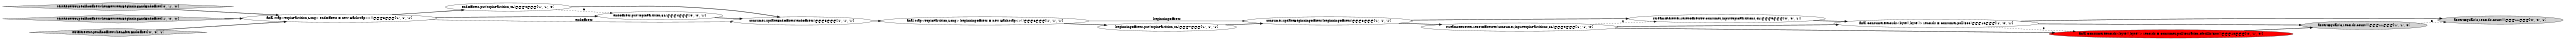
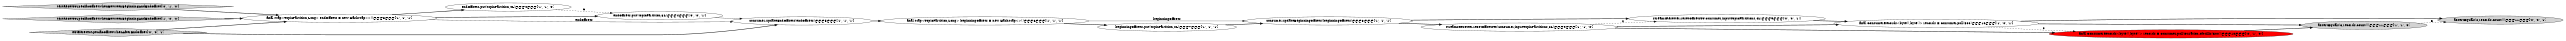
(675, 7) -> (479, 35)
(727, 18) -> (727, 18)
